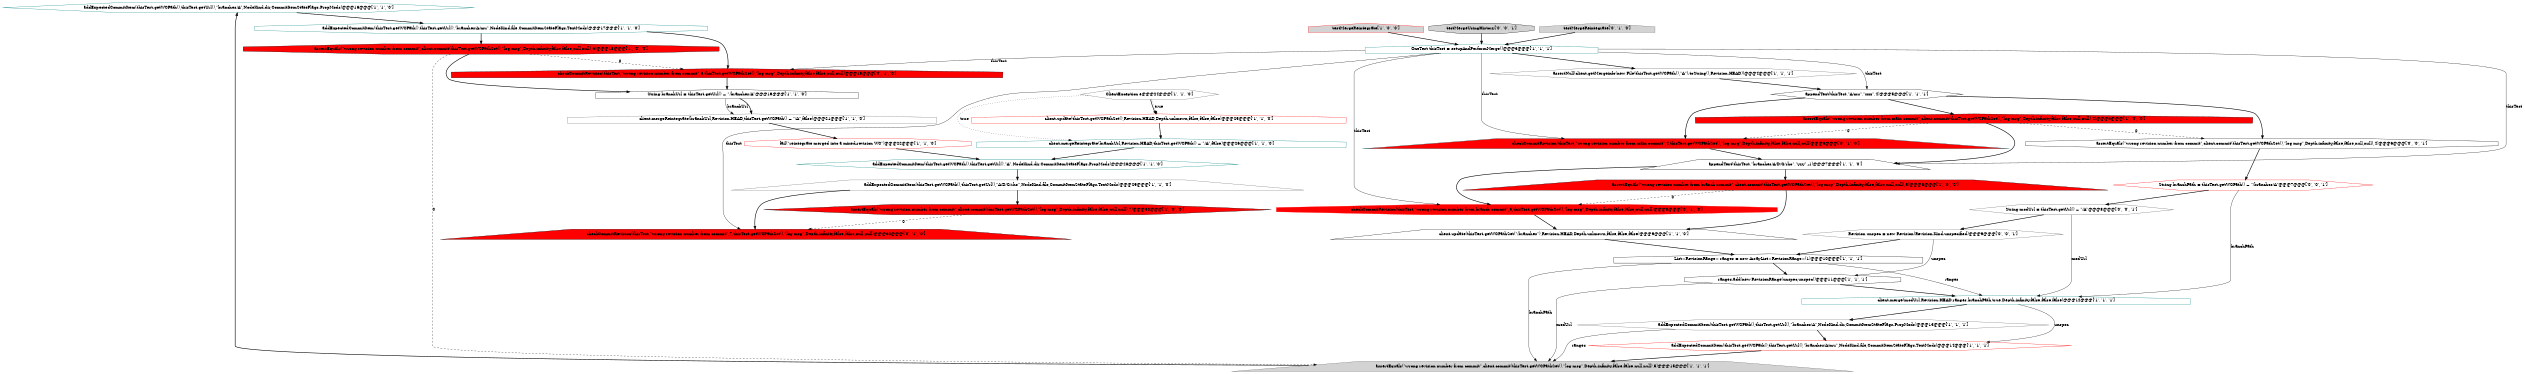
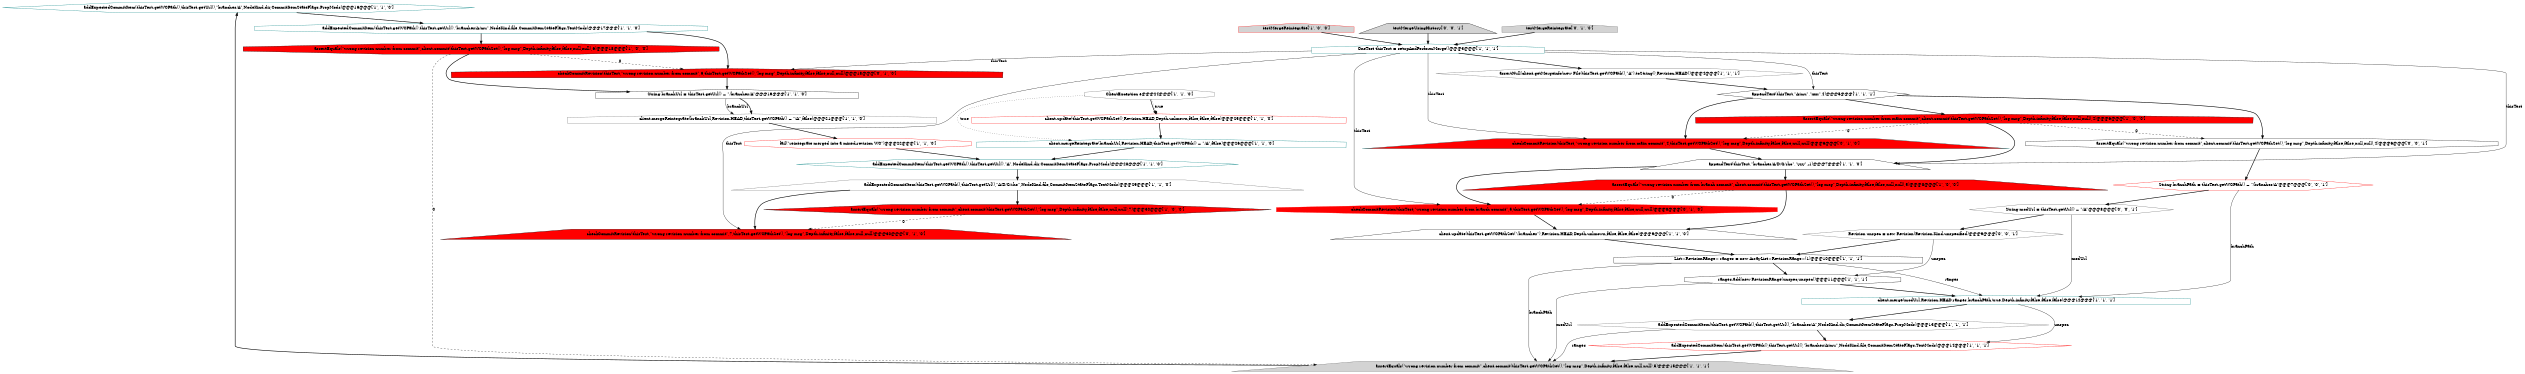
(1482, 28) -> (1428, 28)
(1149, 94) -> (1149, 94)
